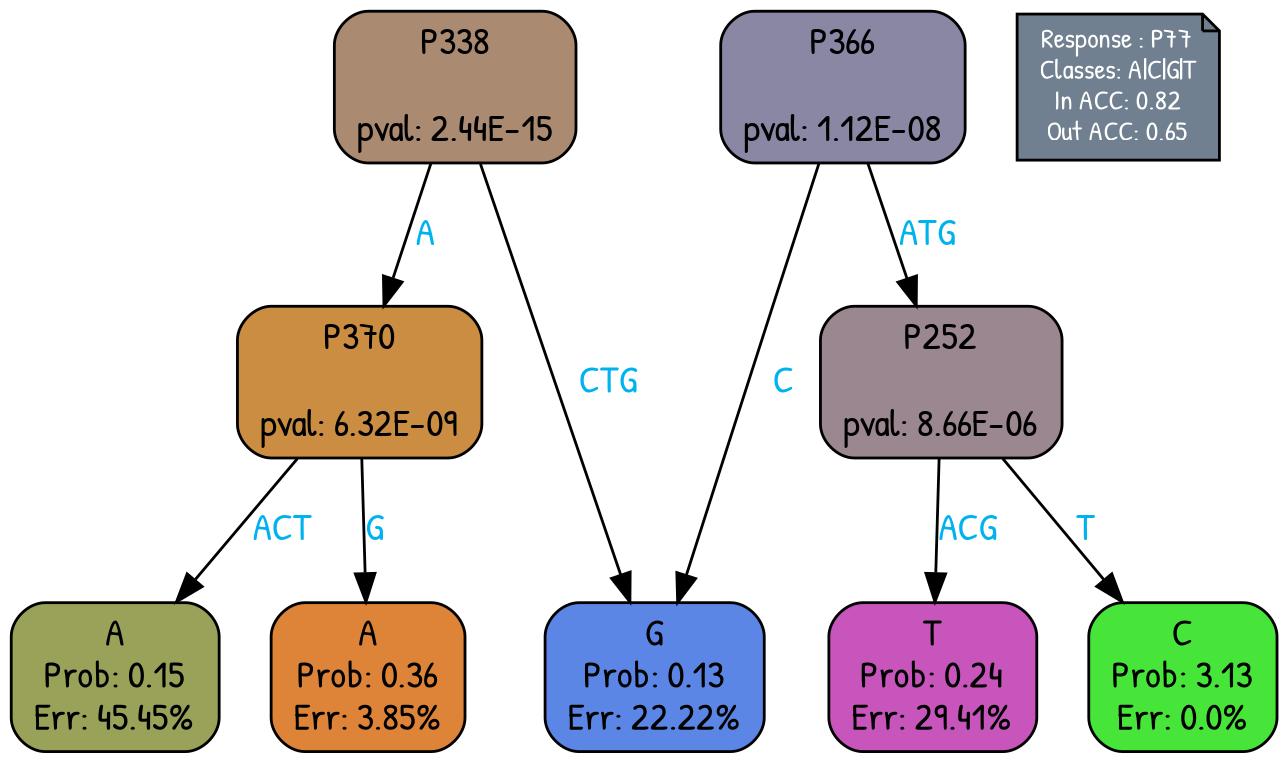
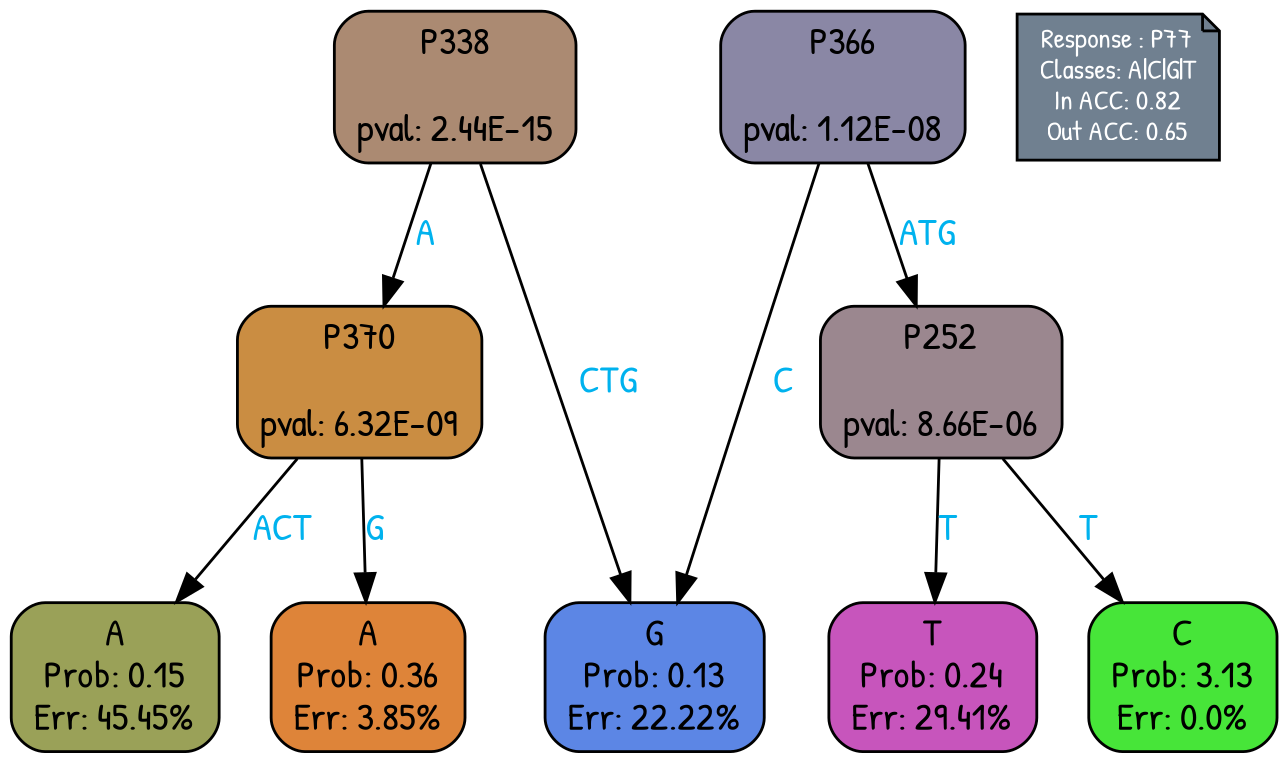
(969, 530) -> (948, 530)
